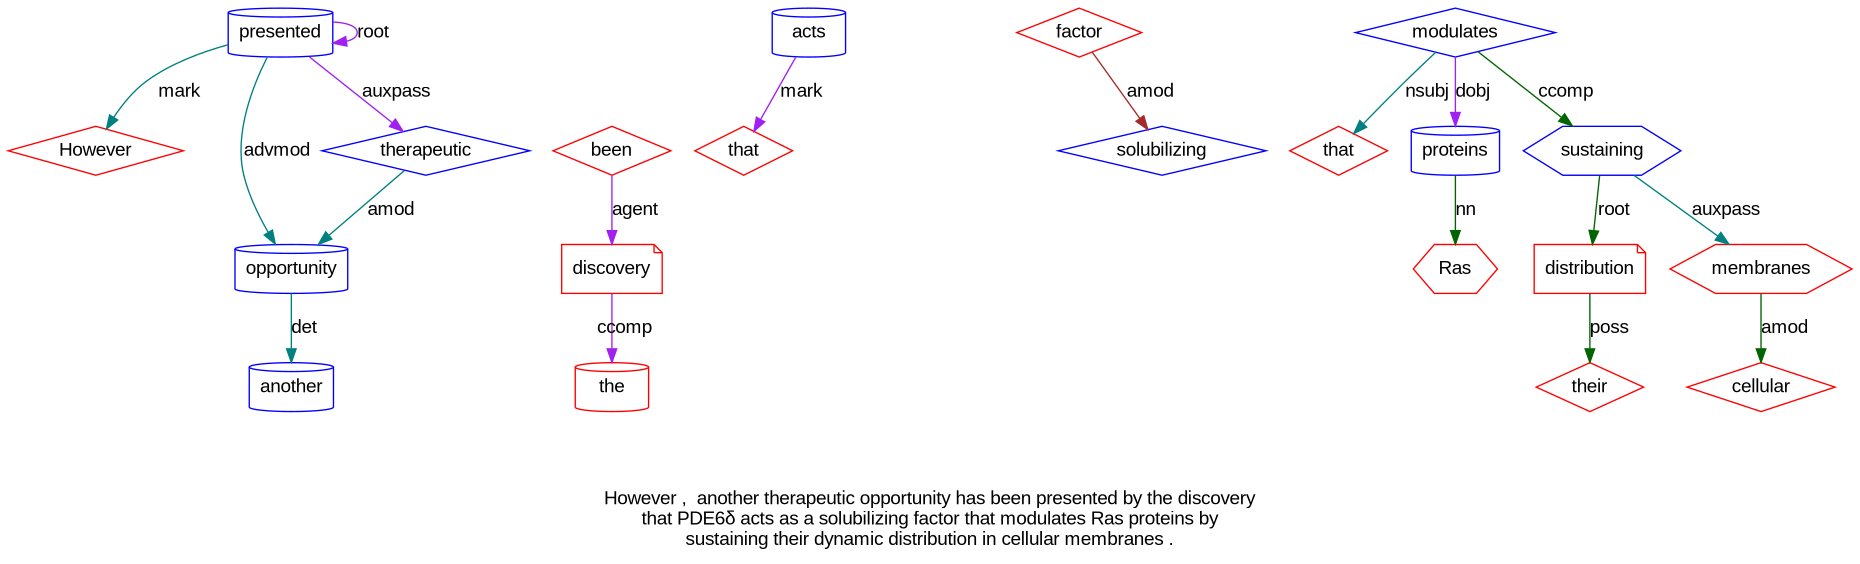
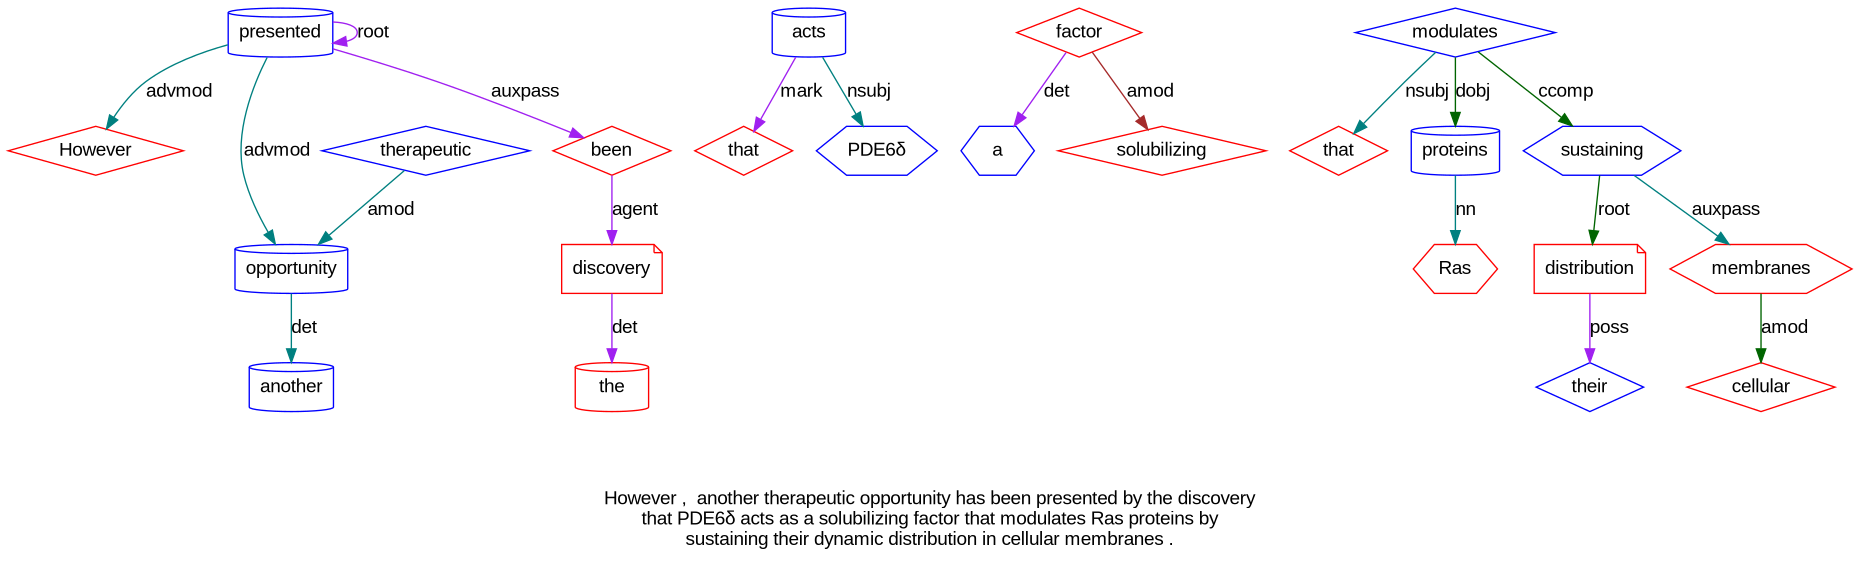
(1455, 85) -> (1455, 85)
(351, 90) -> (453, 87)
(179, 92) -> (179, 92)
none -> (877, 151)
none -> (998, 151)
(1162, 151) -> (1162, 151)
(1455, 203) -> (1455, 203)
(1590, 321) -> (1590, 321)
(625, 328) -> (625, 328)
(1590, 387) -> (1590, 387)
